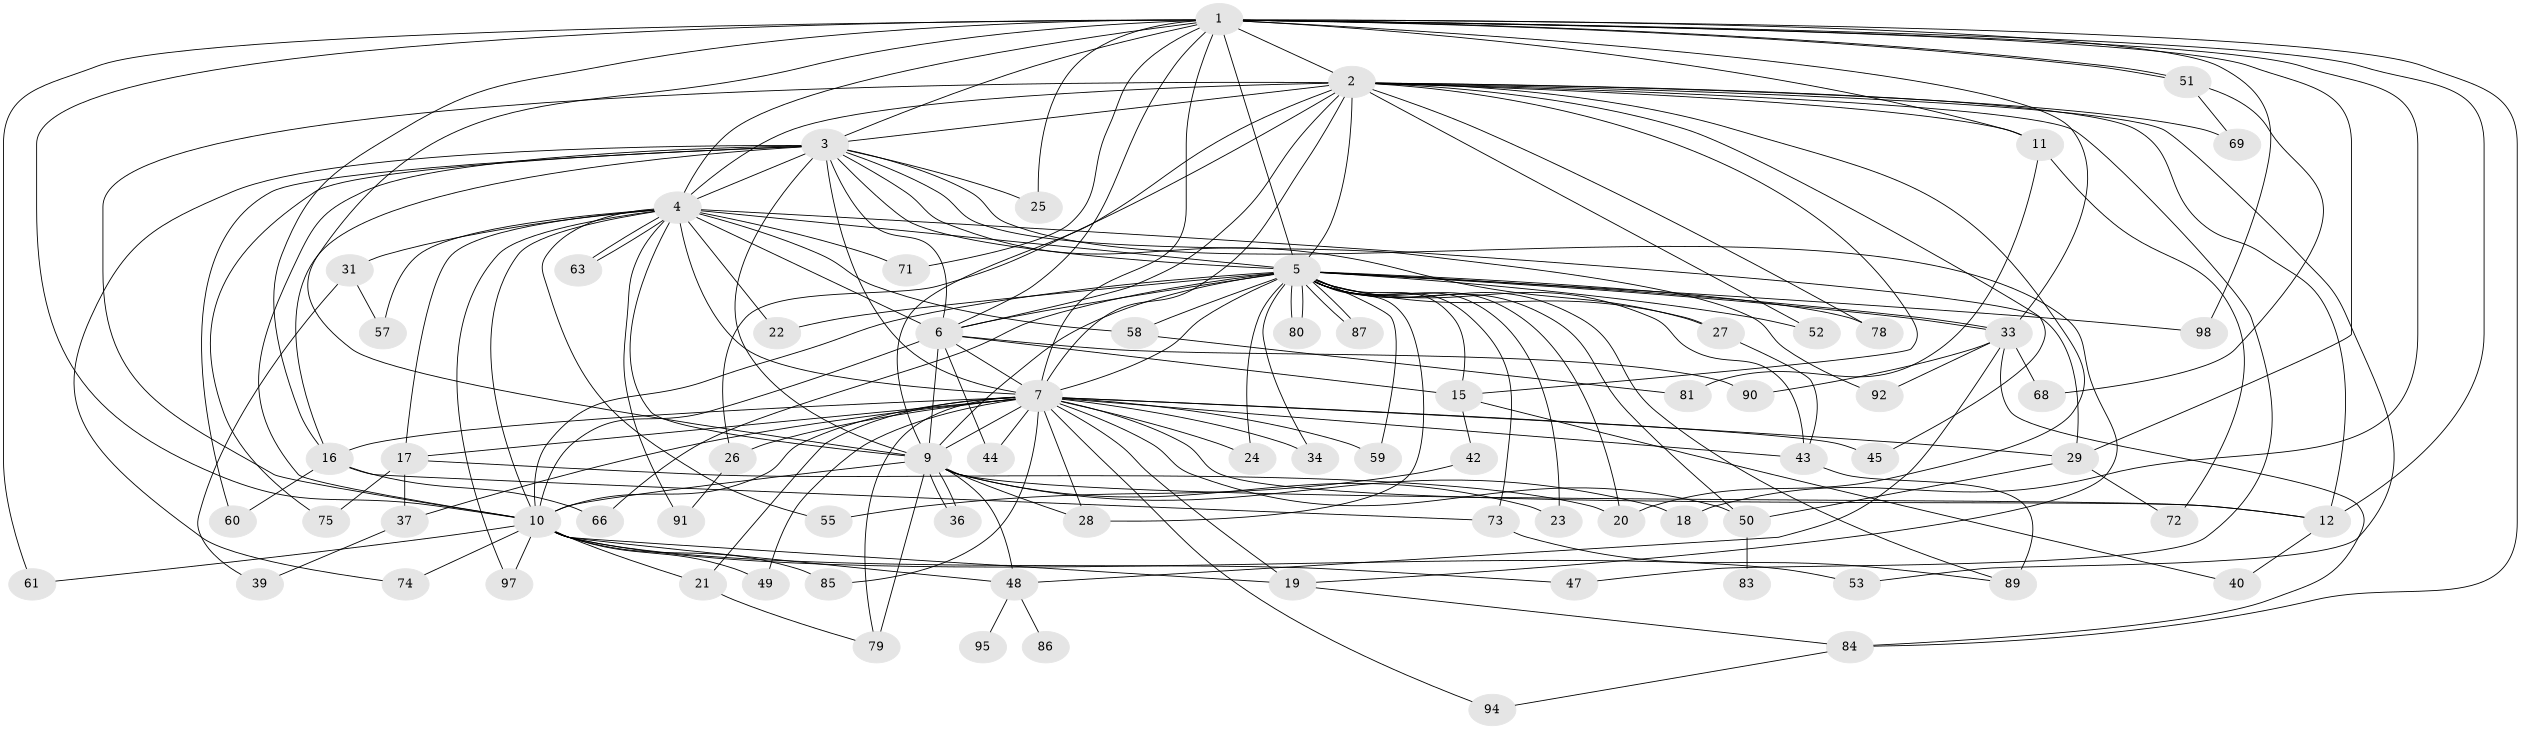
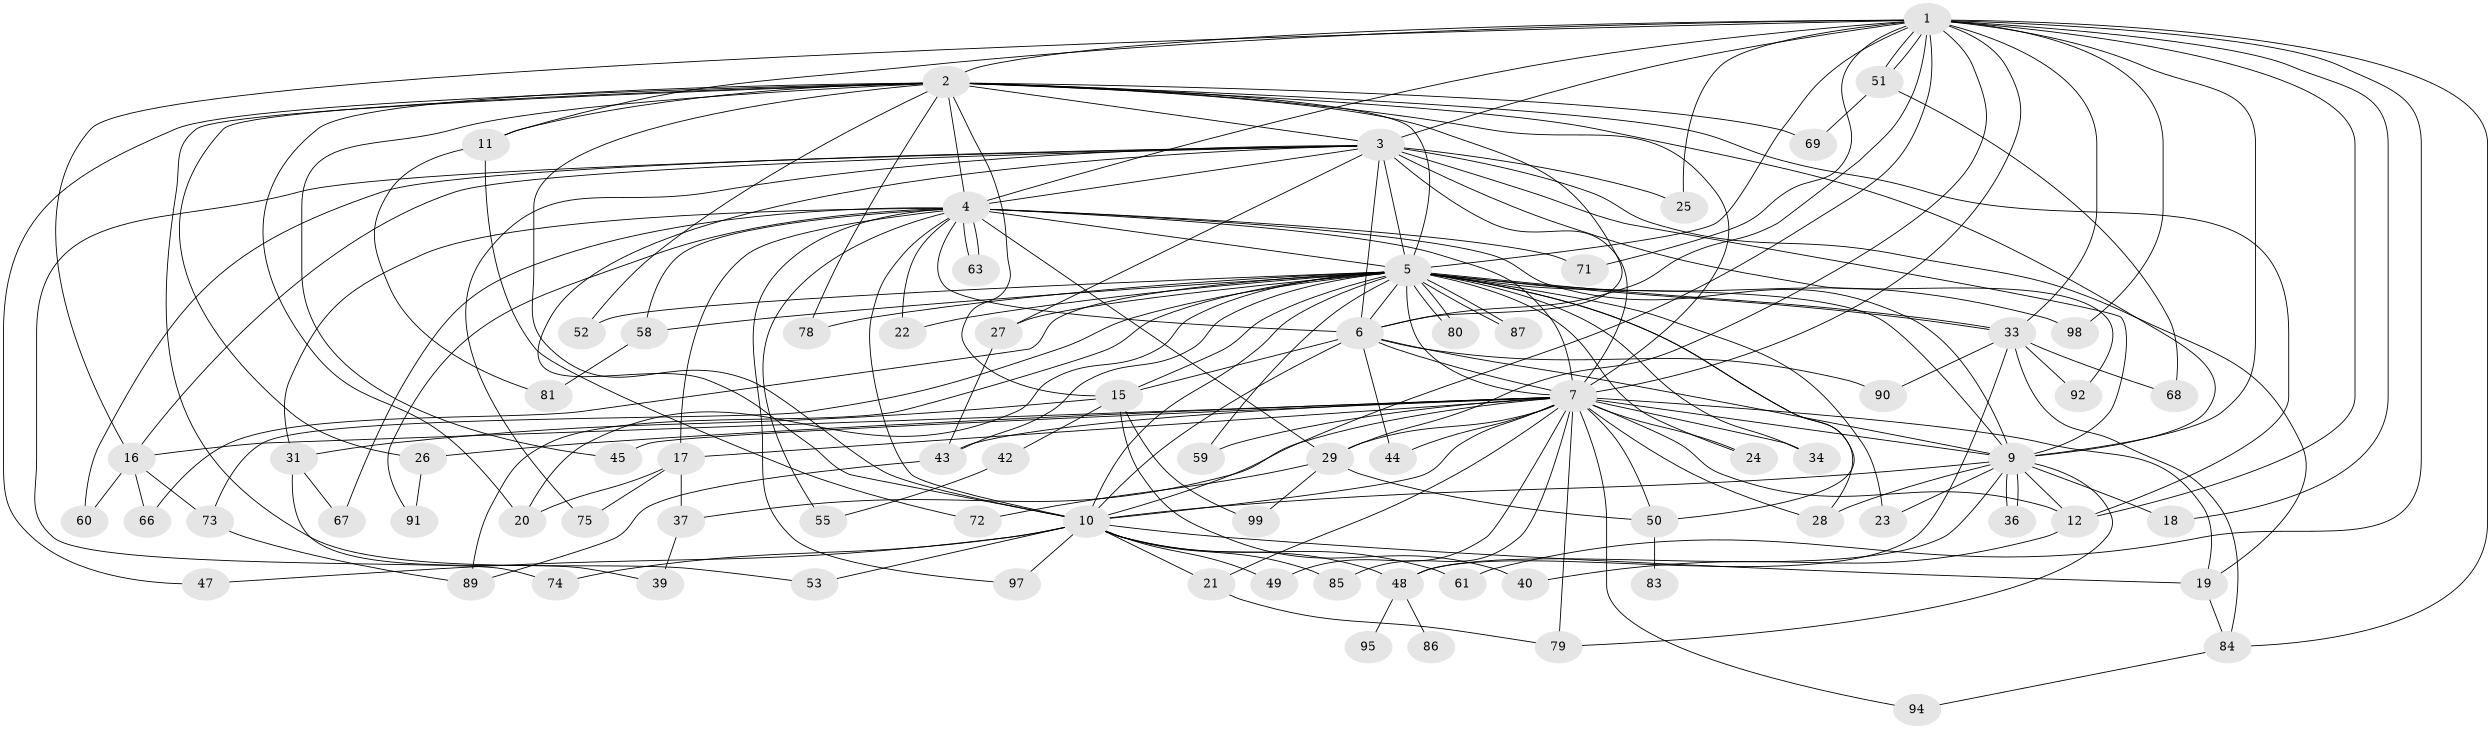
(383, 333) -> (342, 522)
none -> (706, 423)
none -> (1256, 522)
